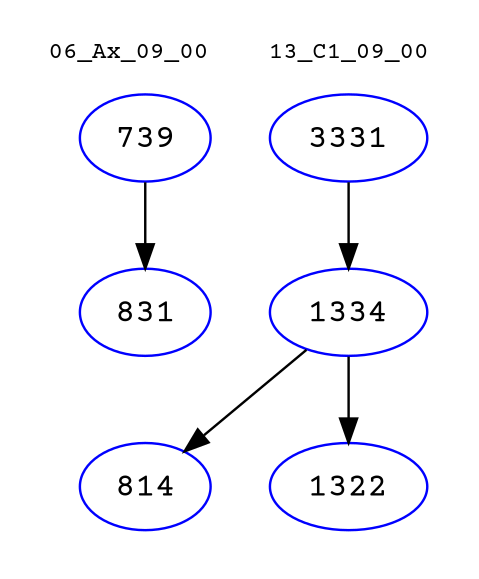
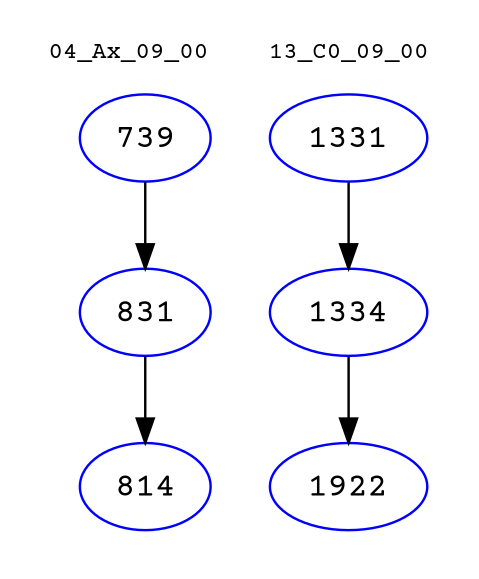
(130, 52) -> (130, 52)
(350, 52) -> (350, 52)
(349, 138) -> (349, 138)
(265, 384) -> (145, 388)
(349, 487) -> (349, 487)
